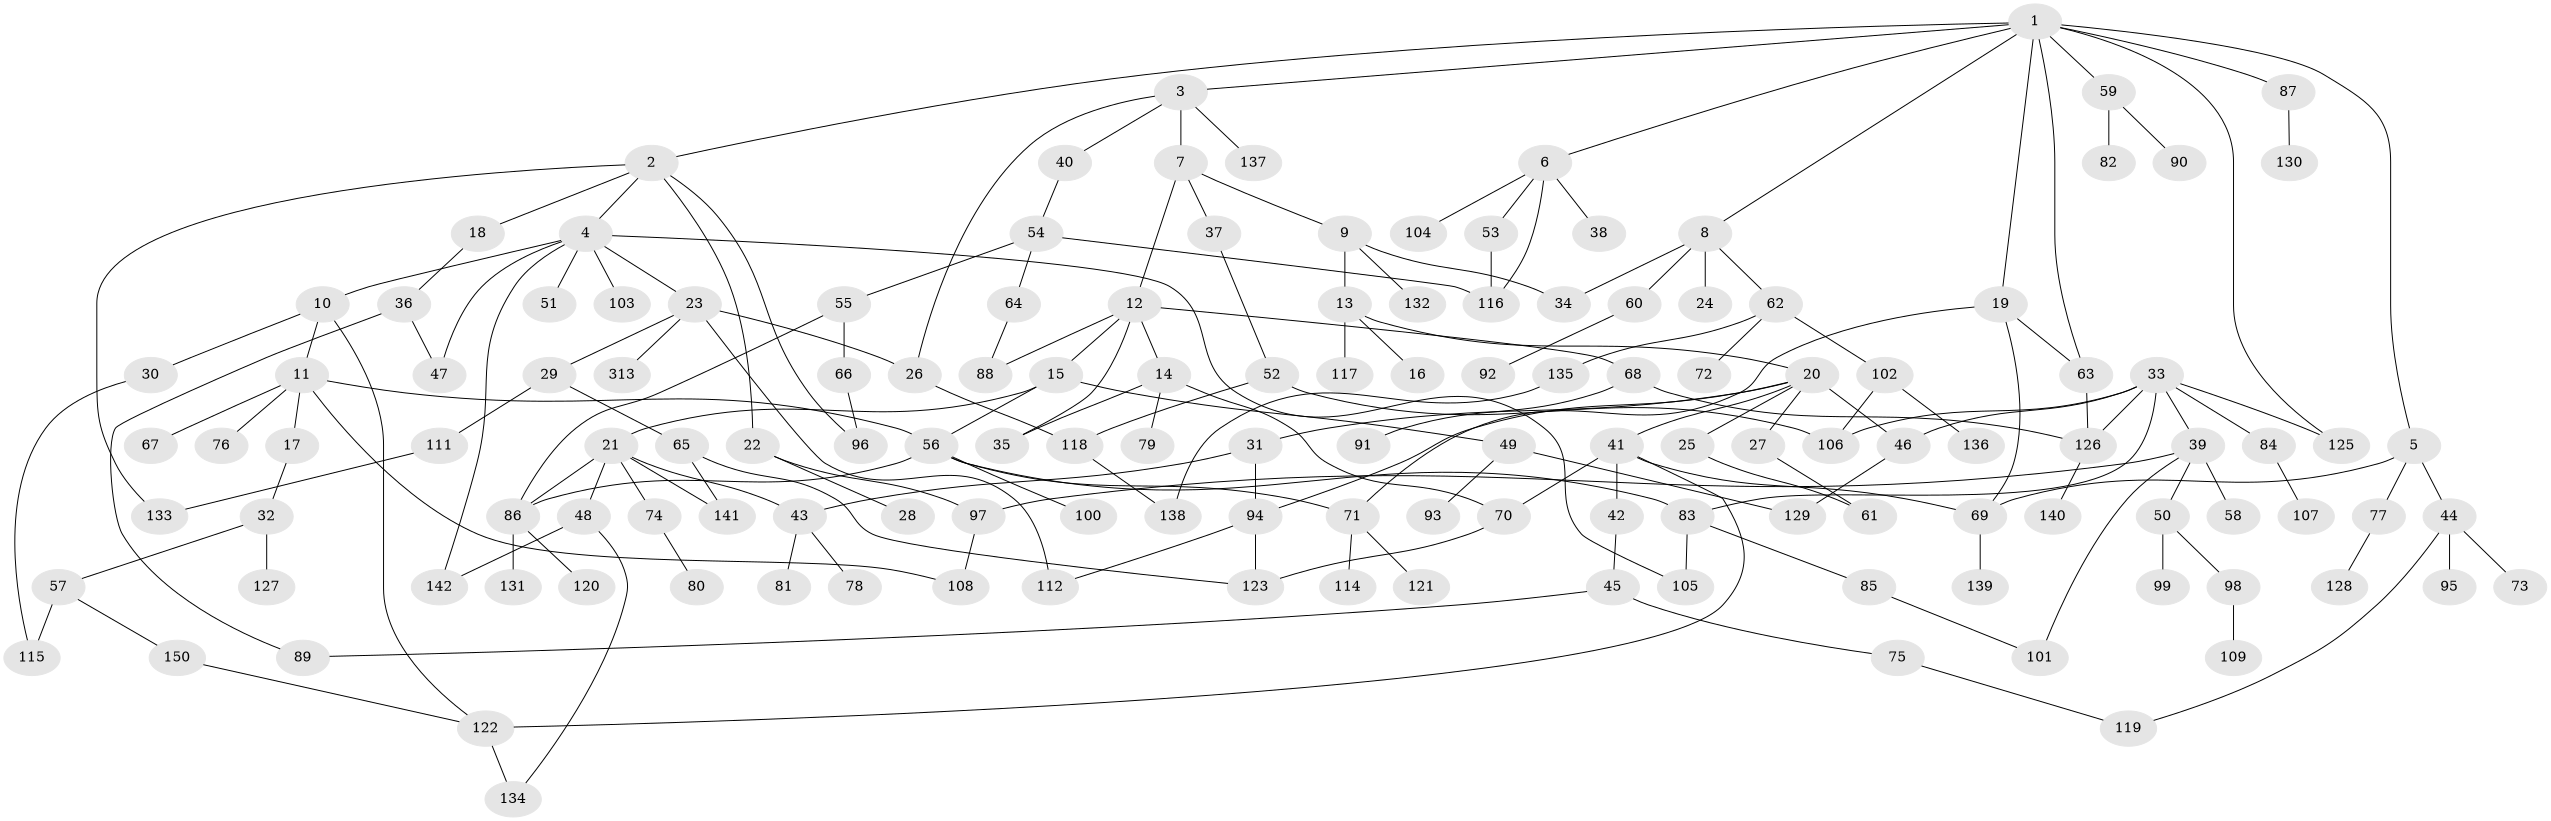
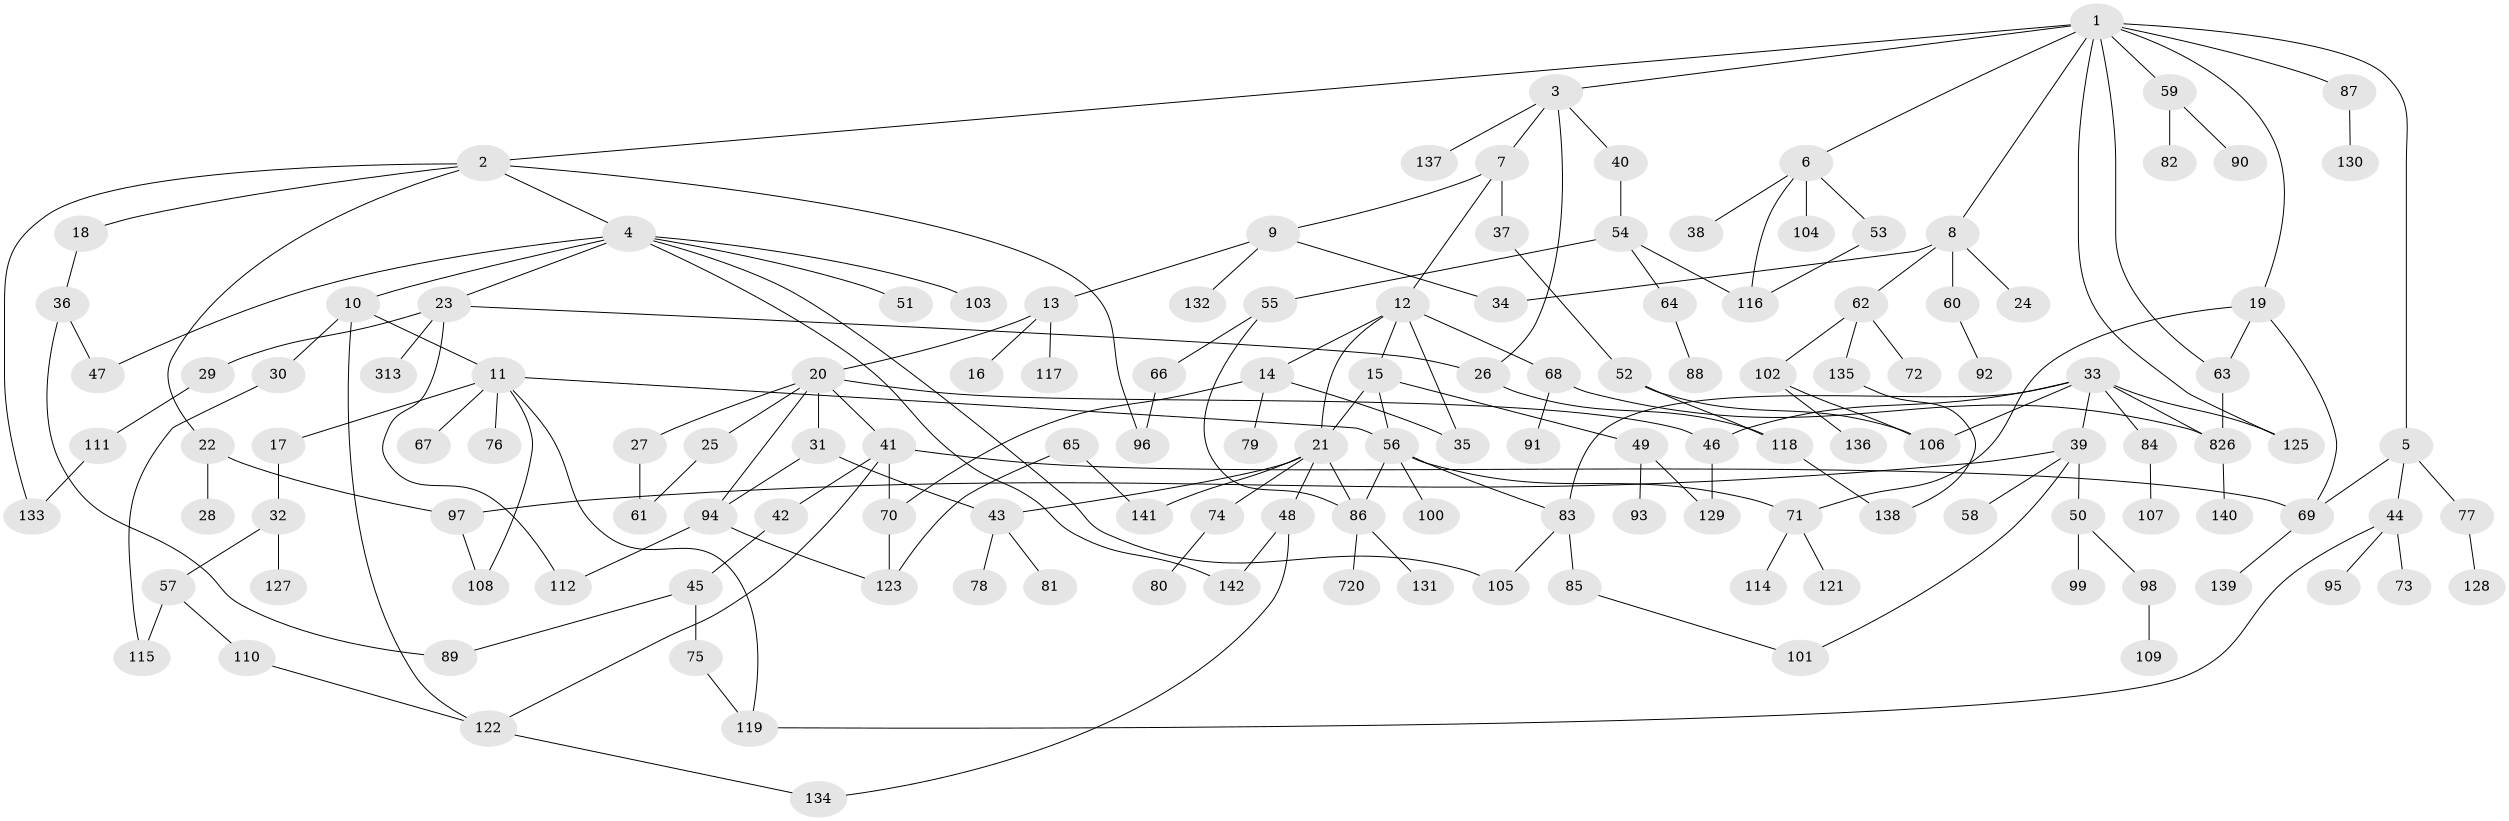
(1060, 339) -> (1337, 363)
(620, 413) -> none
(2088, 446) -> (2223, 446)
none -> (656, 549)
(587, 587) -> (1352, 587)
(177, 658) -> (247, 658)
